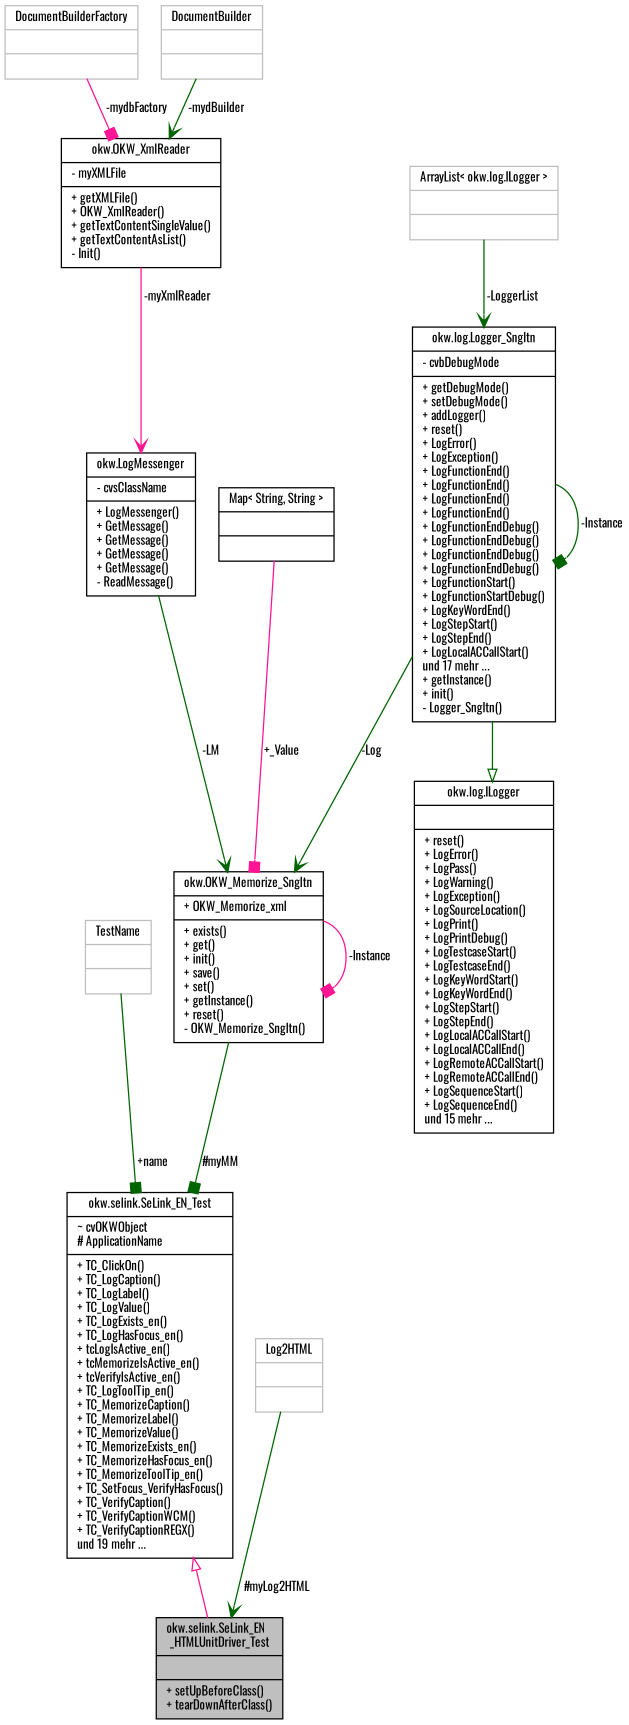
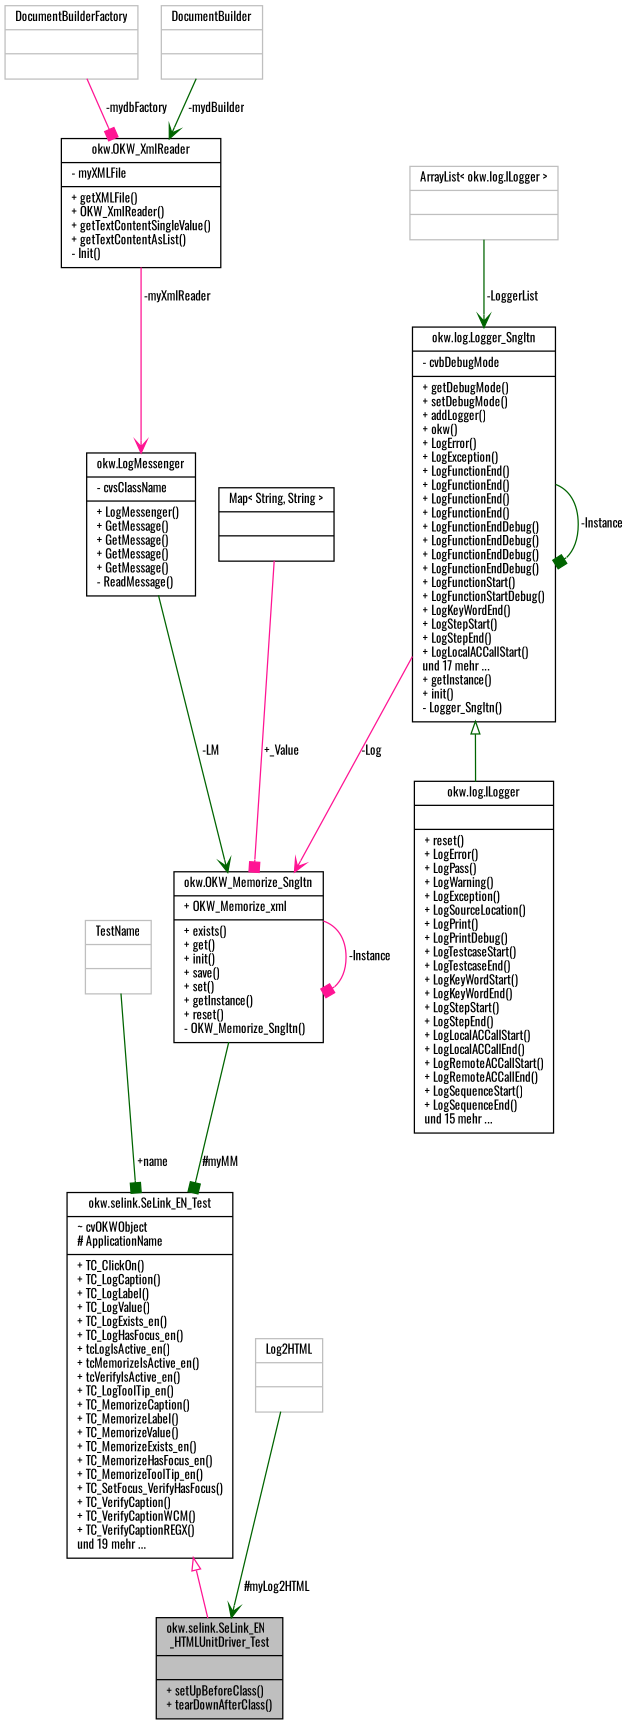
(442, 430) -> (440, 430)
(493, 745) -> (475, 758)
(357, 759) -> (357, 759)
